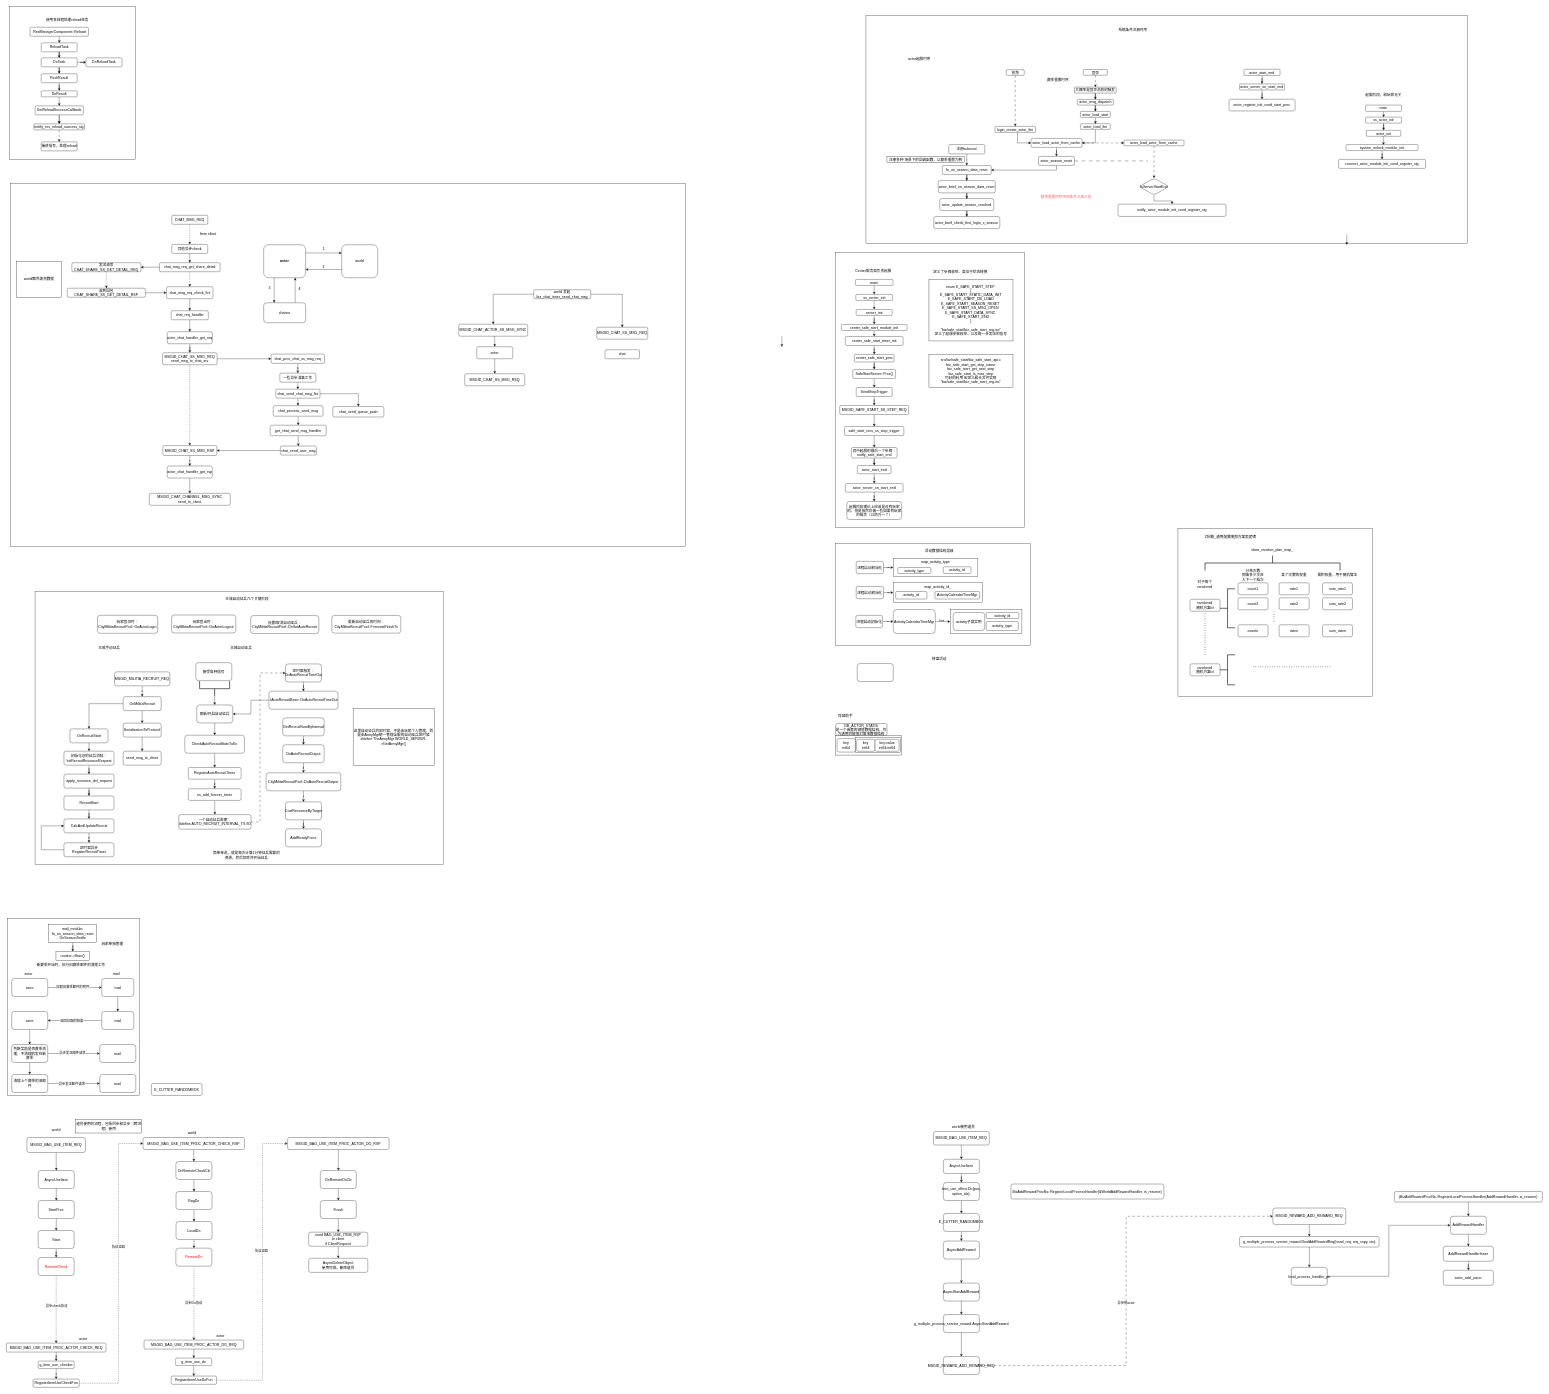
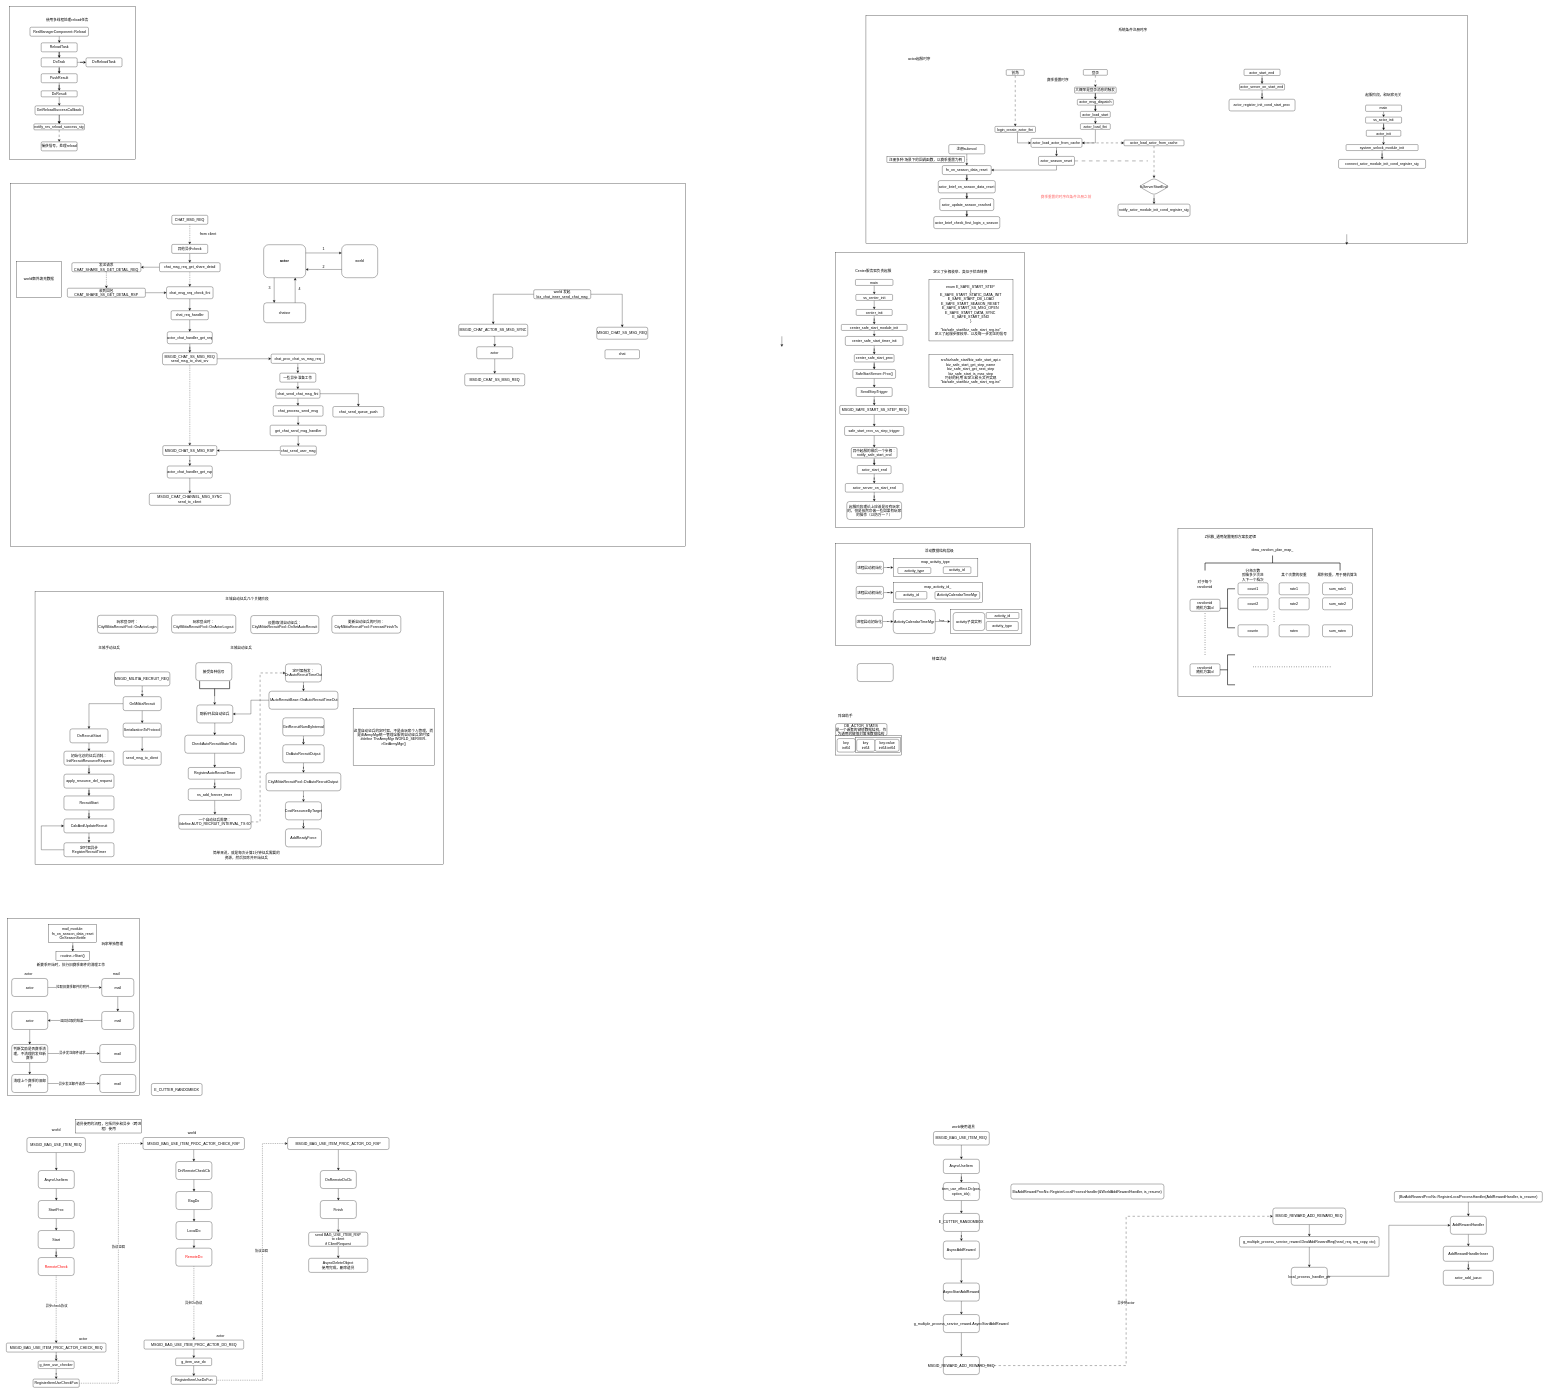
(1172, 210) -> (1154, 210)
